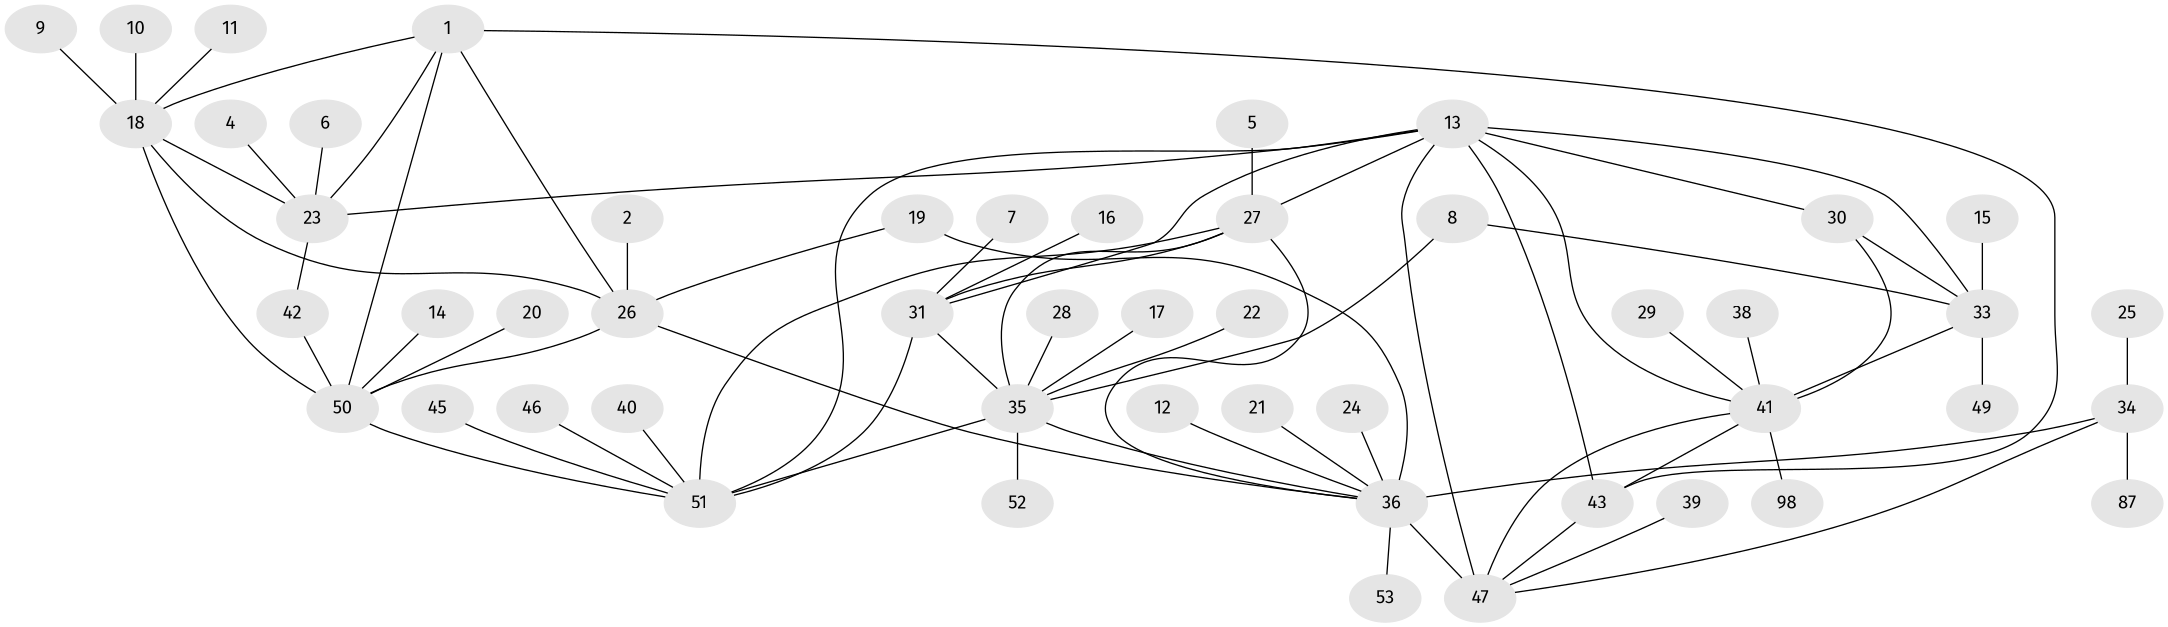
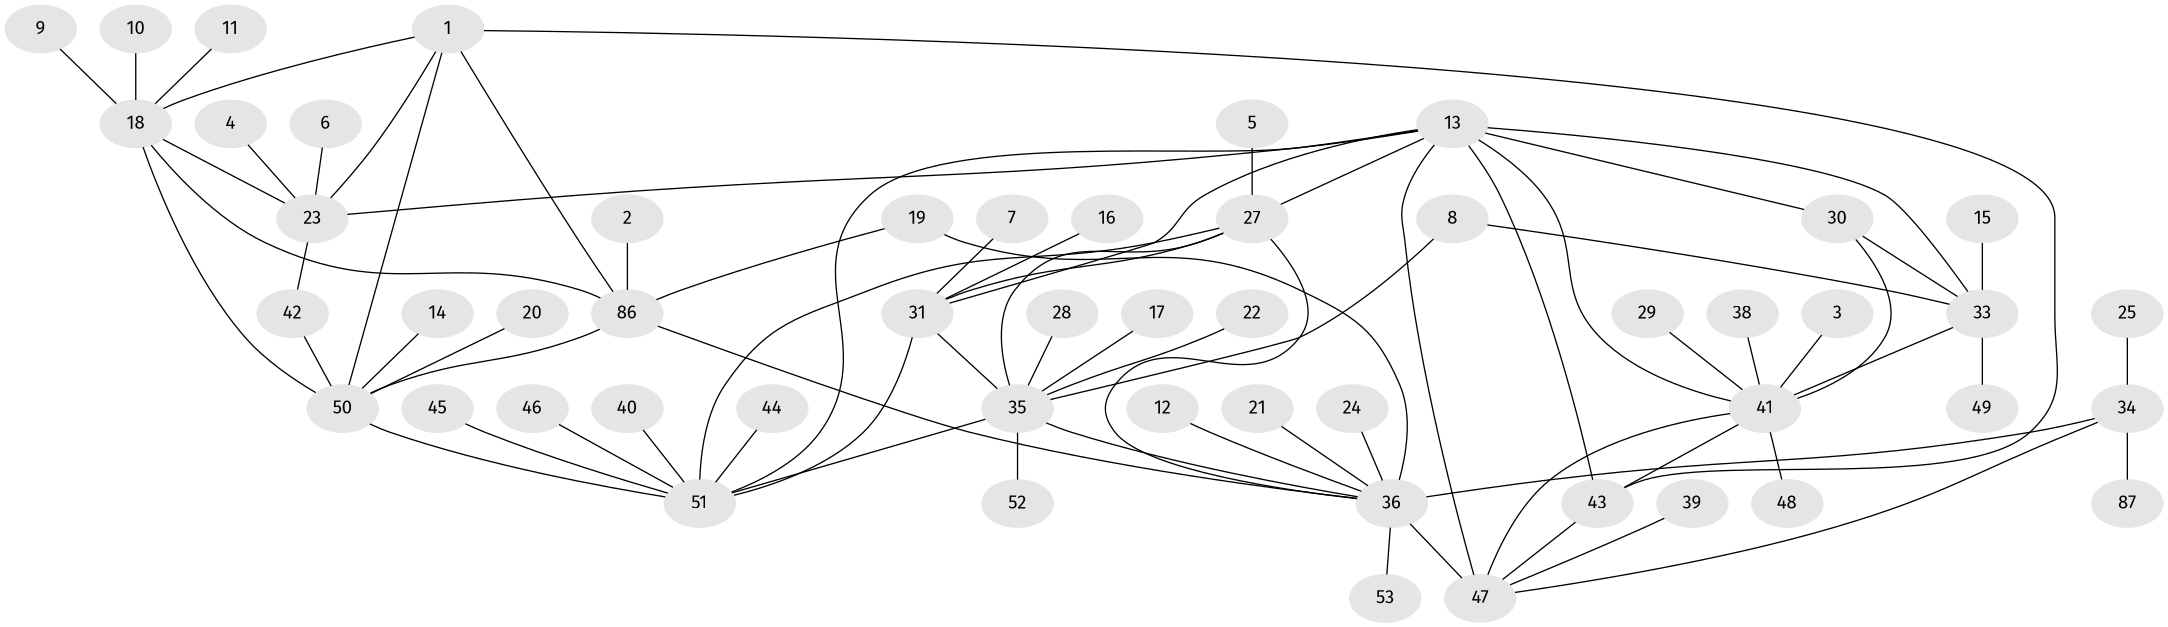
(627, 314) -> (627, 314)
none -> (1837, 314)
none -> (772, 409)
(1787, 503) -> (1787, 503)
